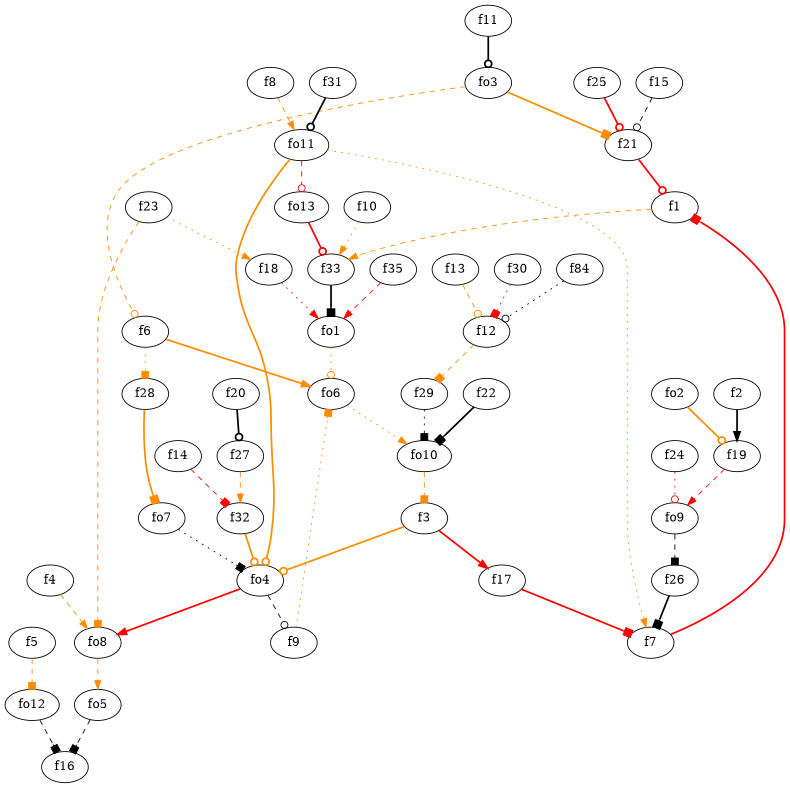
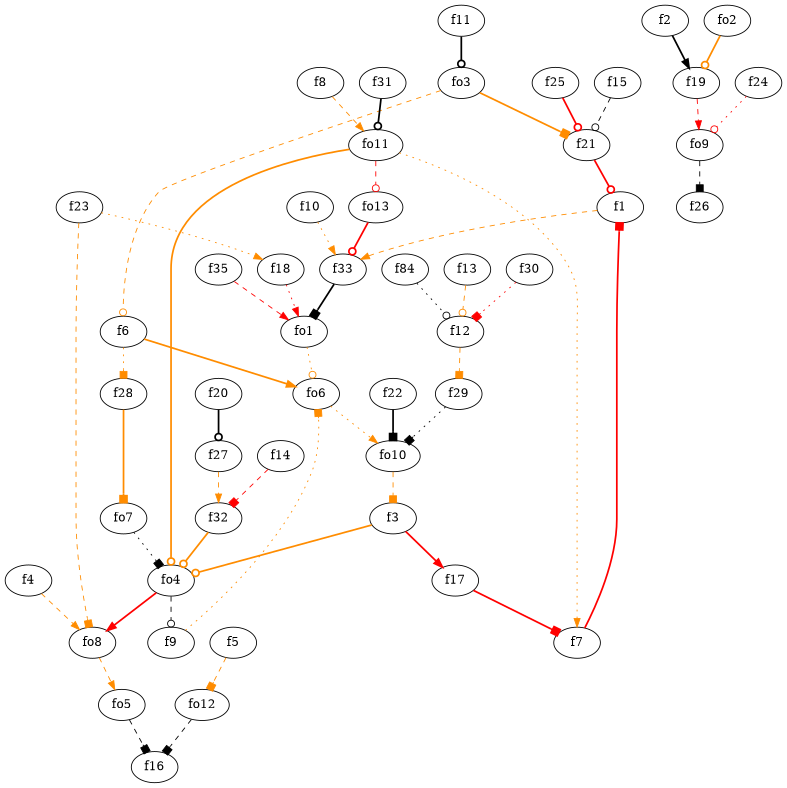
(664, 608) -> none
